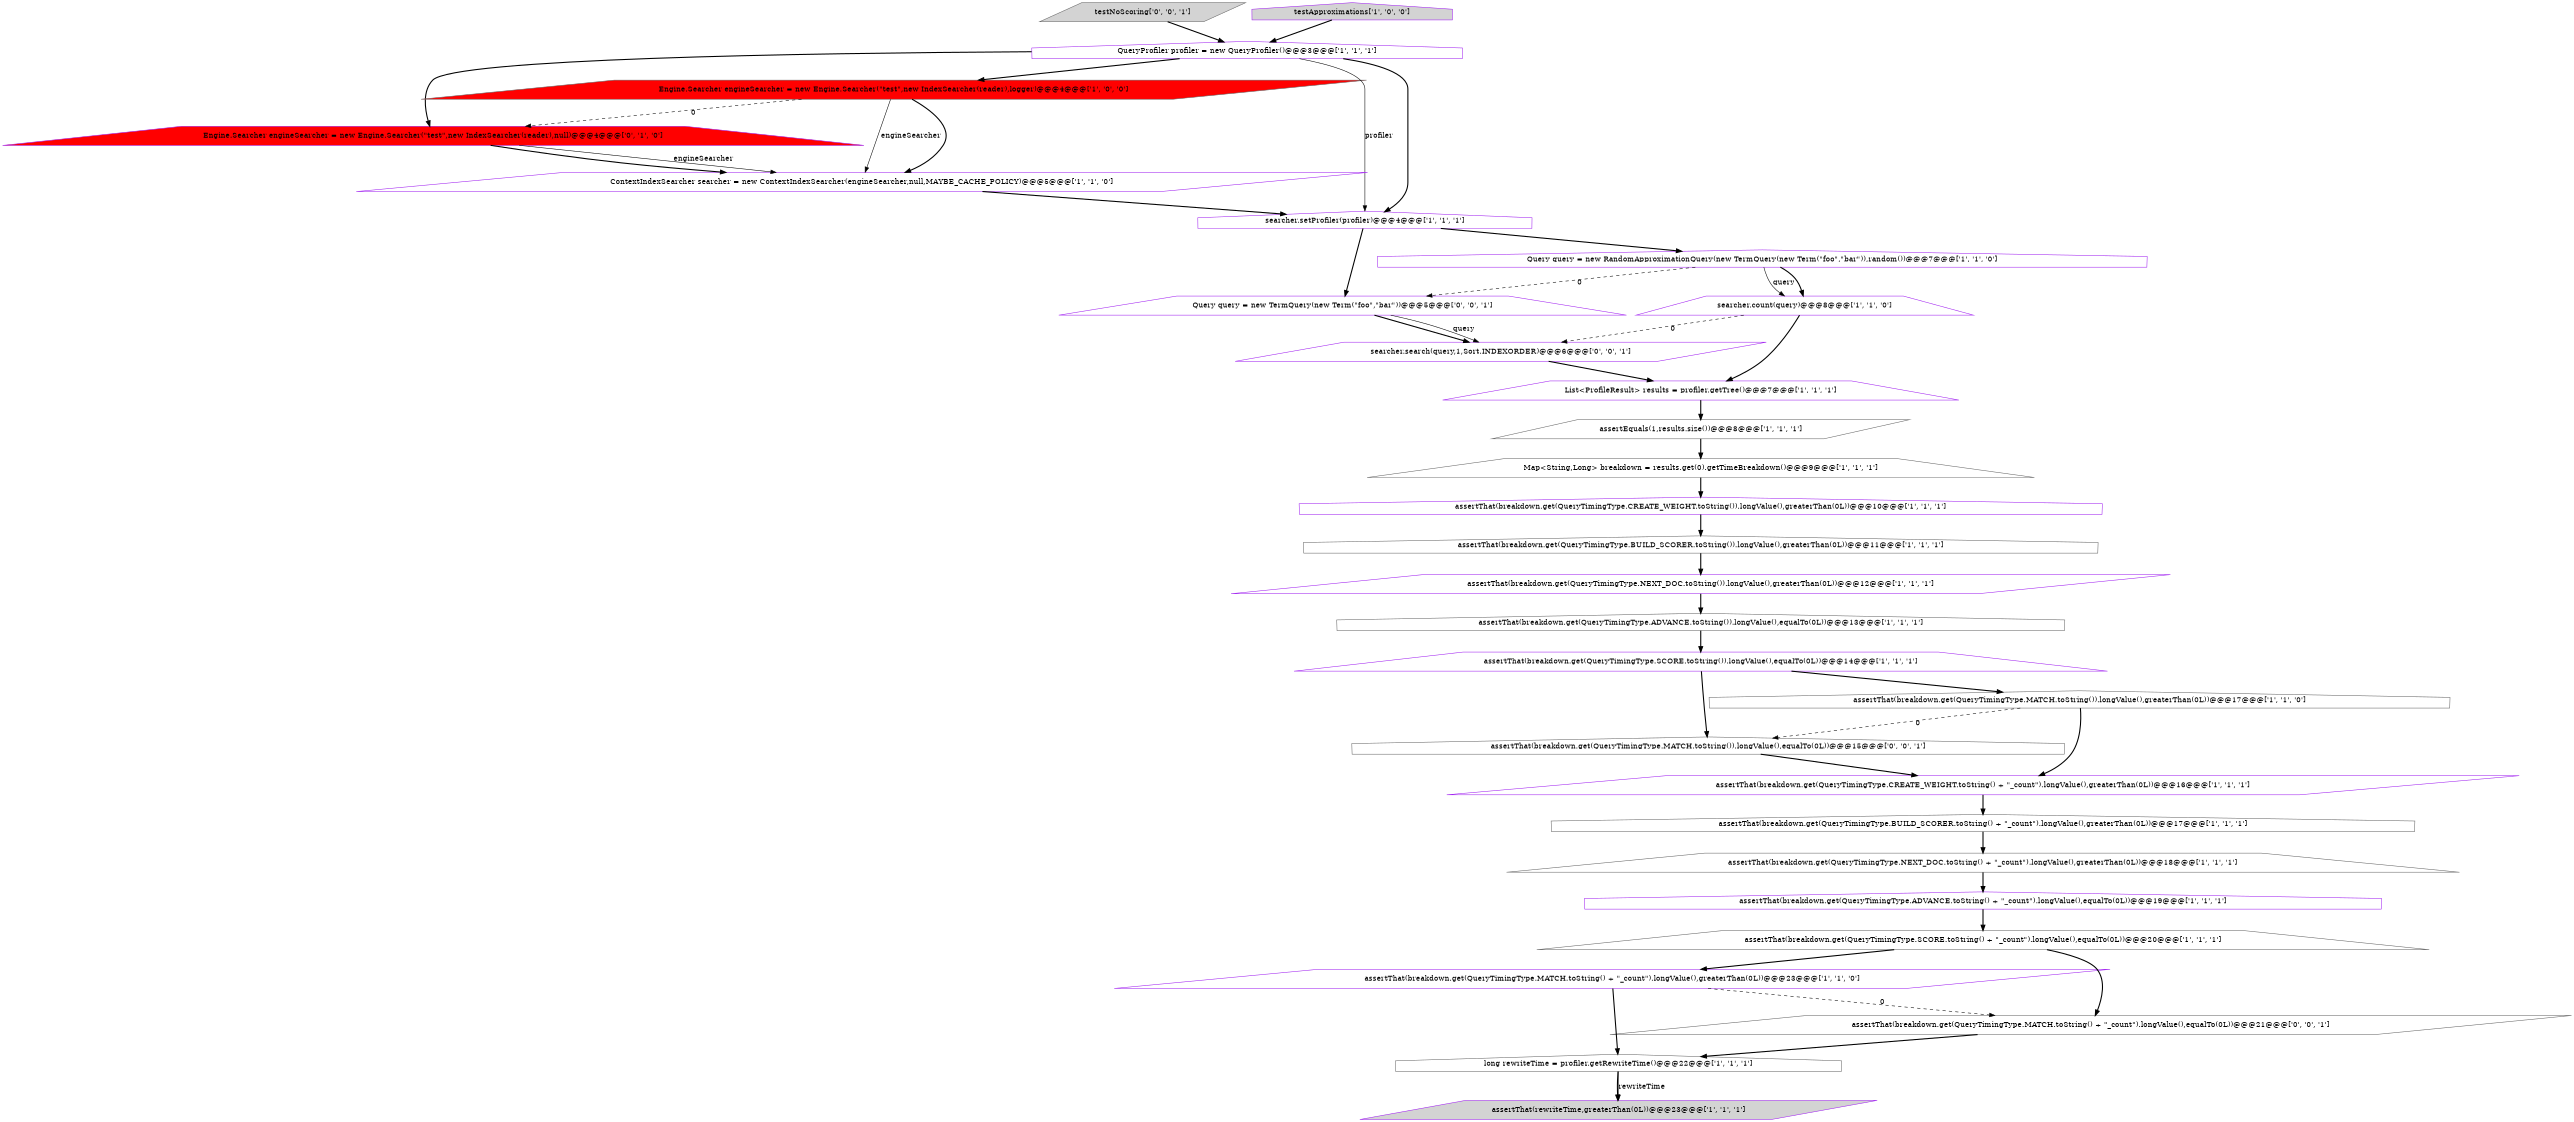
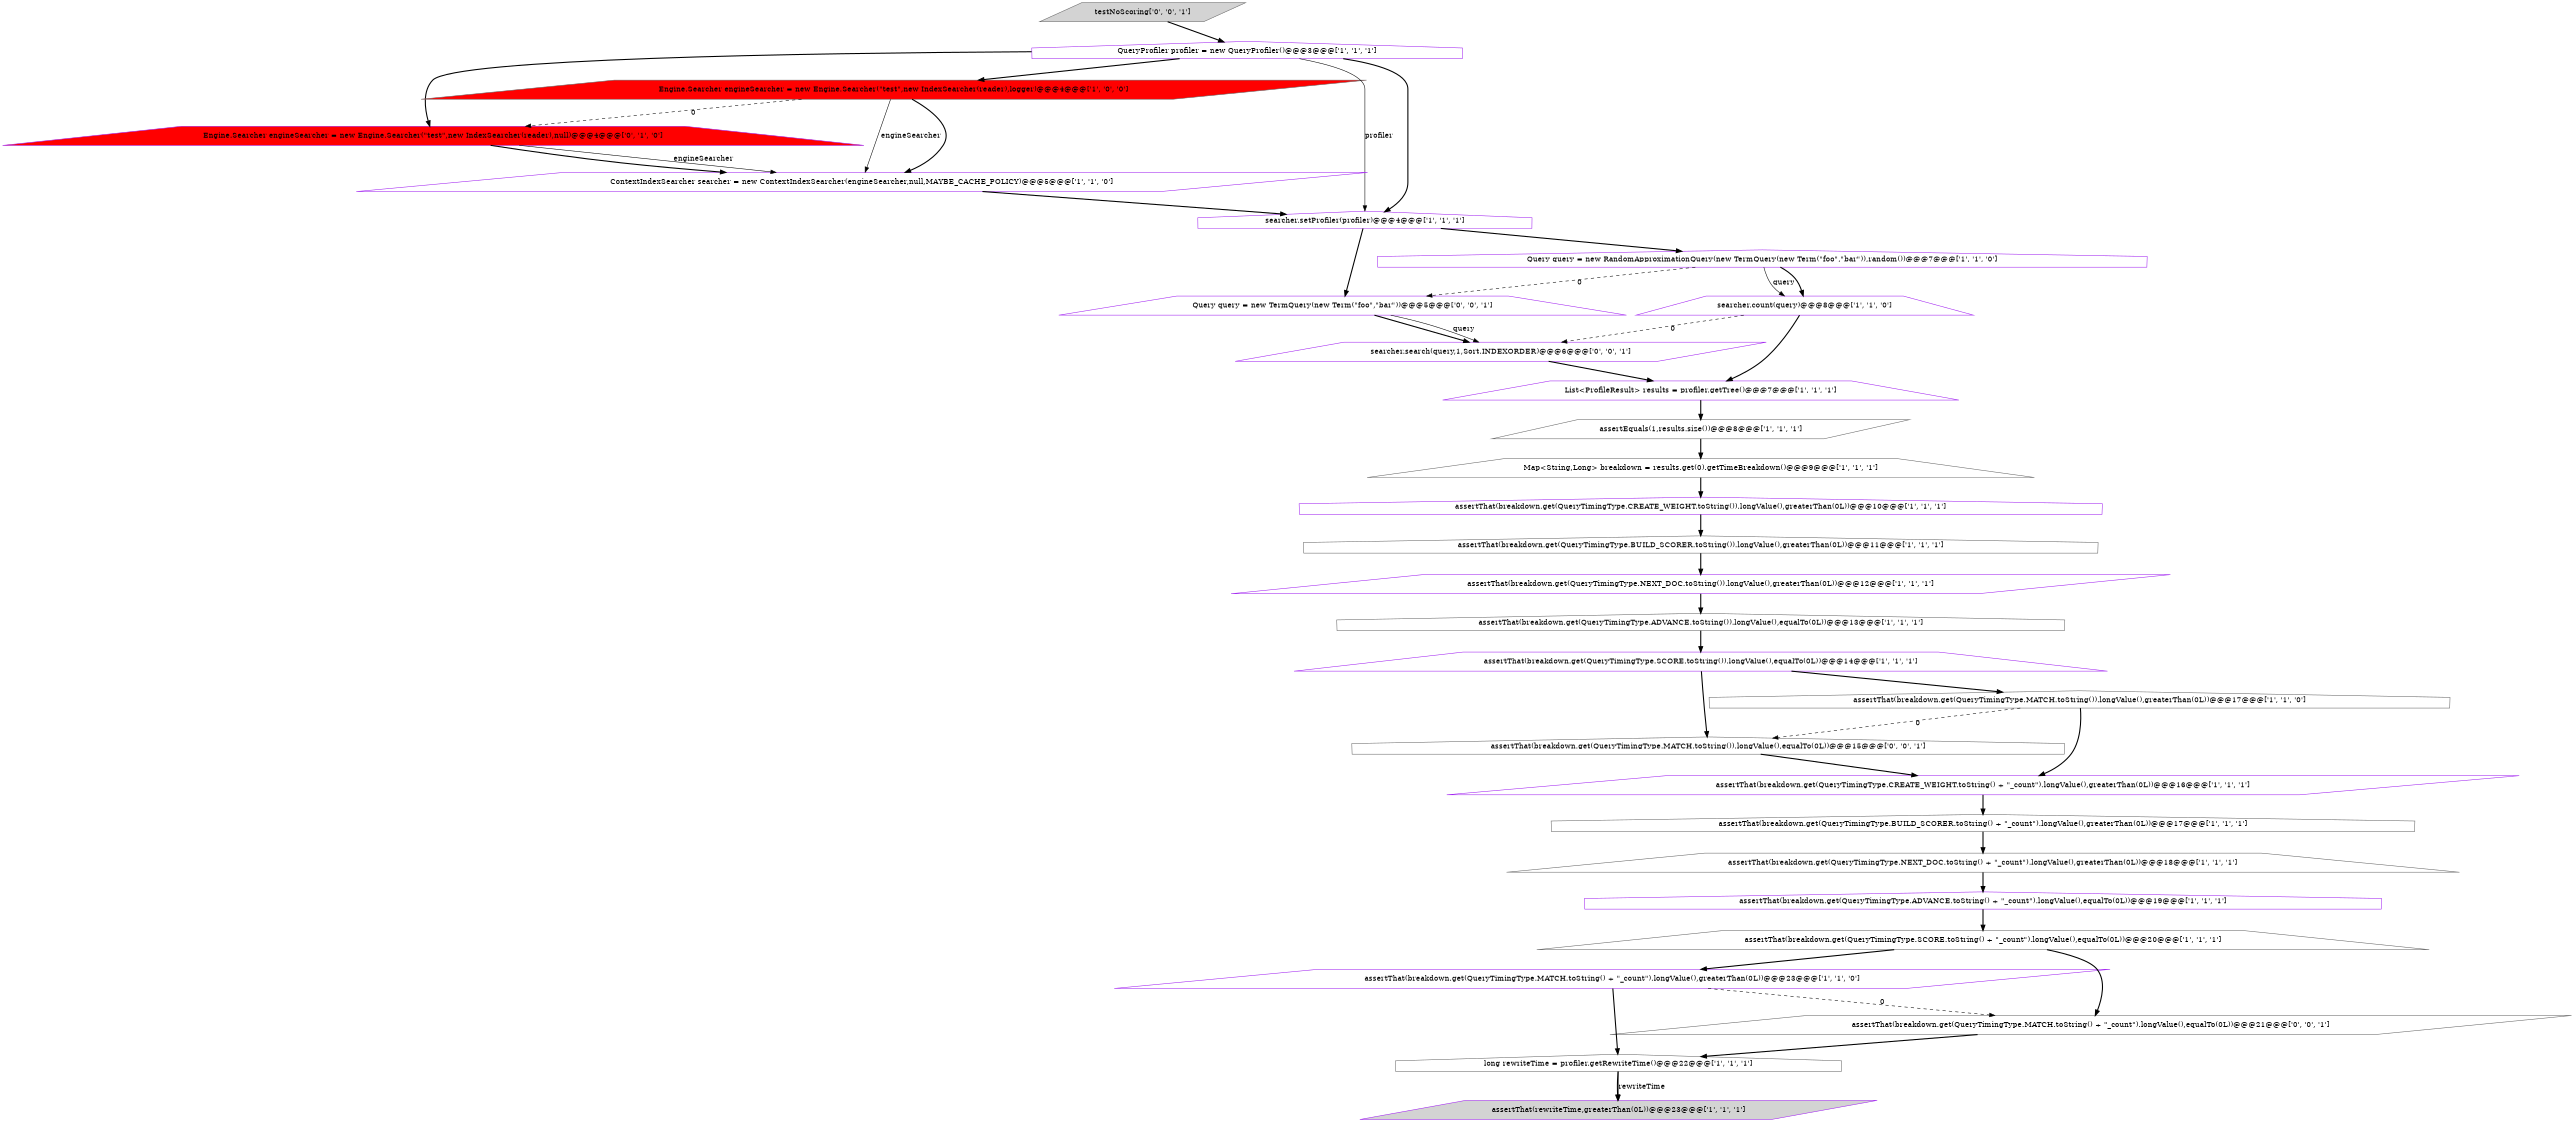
(1352, 12) -> none
